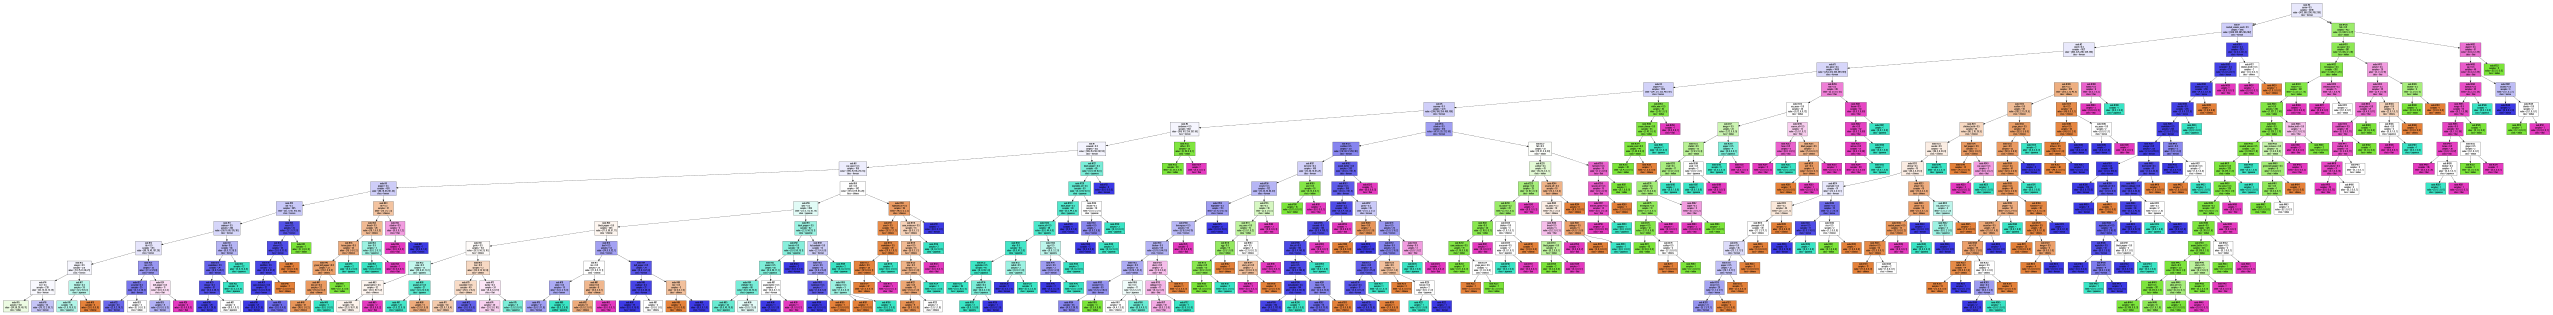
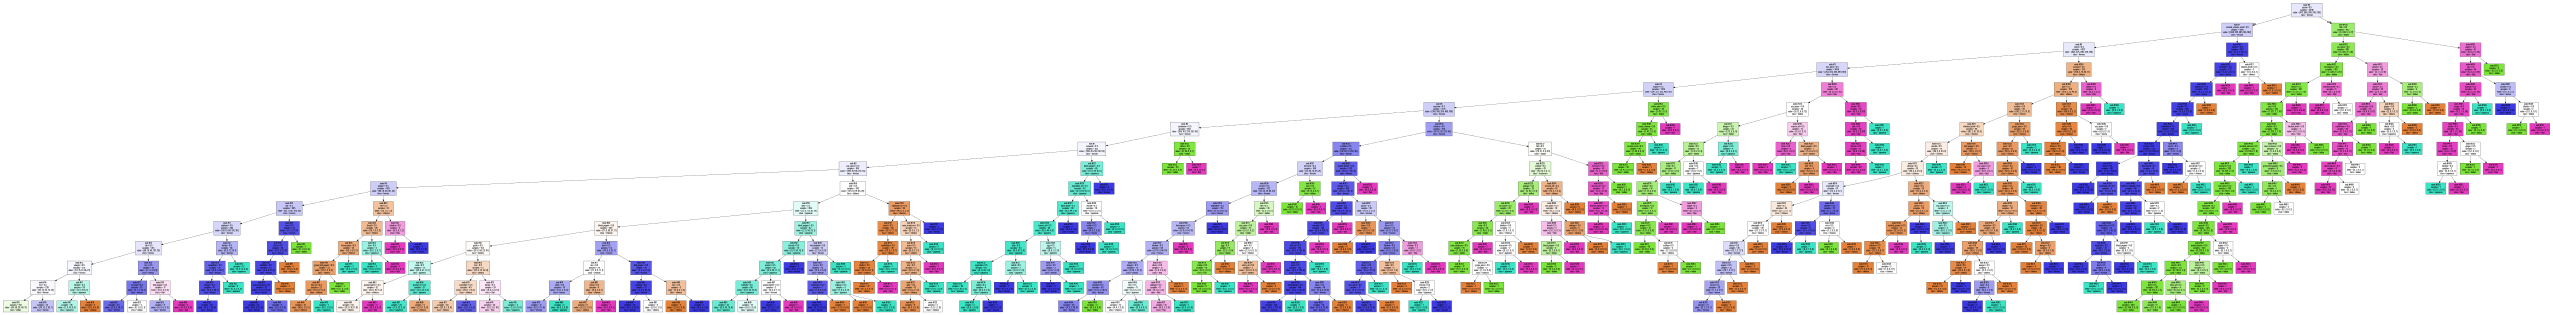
none -> (2079, 70)
(2424, 169) -> none
(1540, 174) -> (1540, 174)
(1202, 273) -> (1202, 273)
(230, 306) -> none
